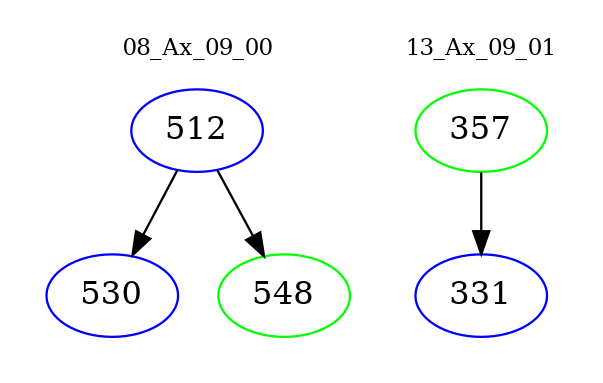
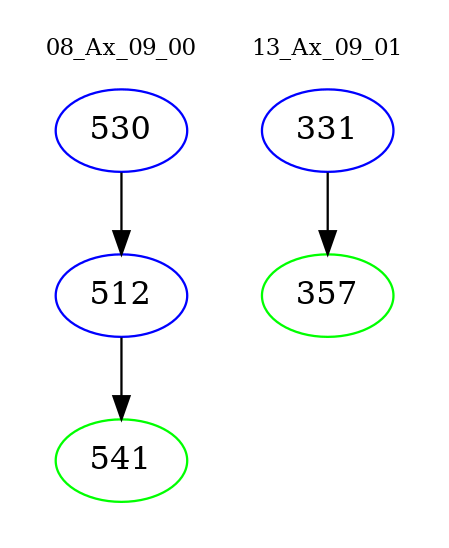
(160, 202) -> (121, 202)
(481, 202) -> (328, 202)
(284, 296) -> (121, 461)
